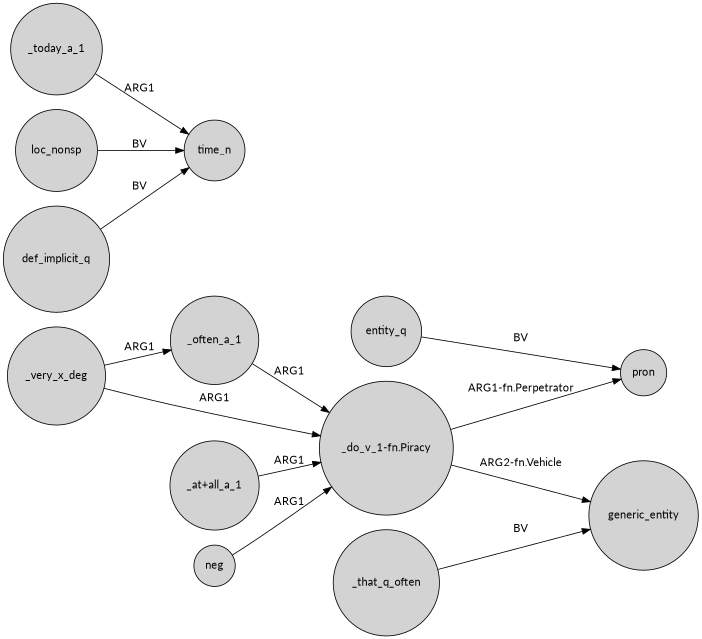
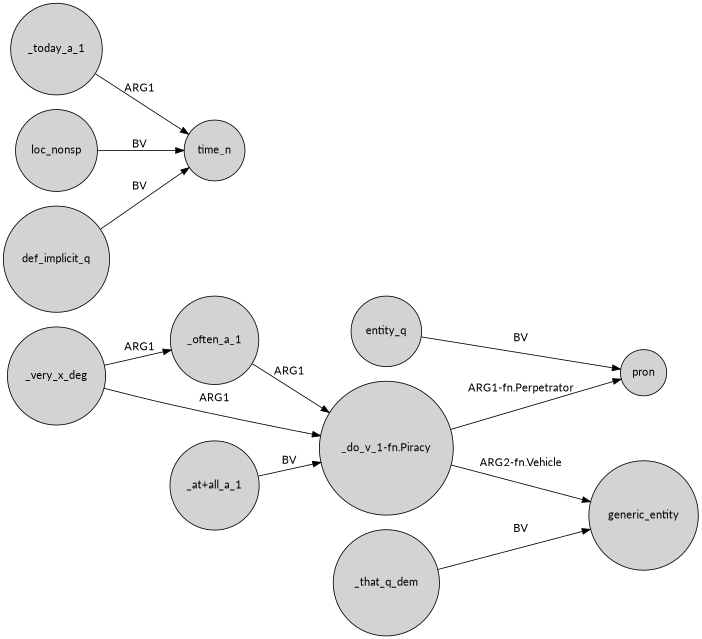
(289, 461) -> (289, 461)
(215, 566) -> none
(386, 583) -> (386, 583)
